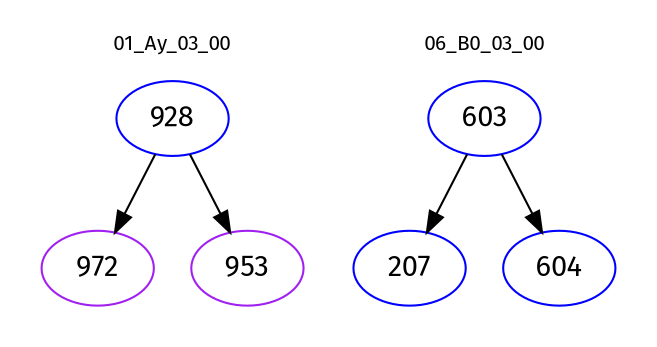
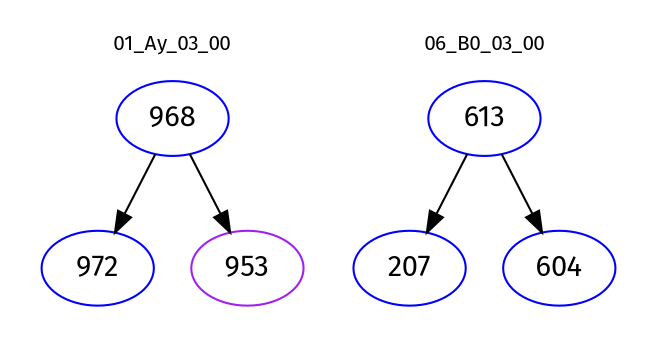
(173, 119) -> (173, 119)
(484, 119) -> (484, 119)
(98, 268) -> (98, 268)
